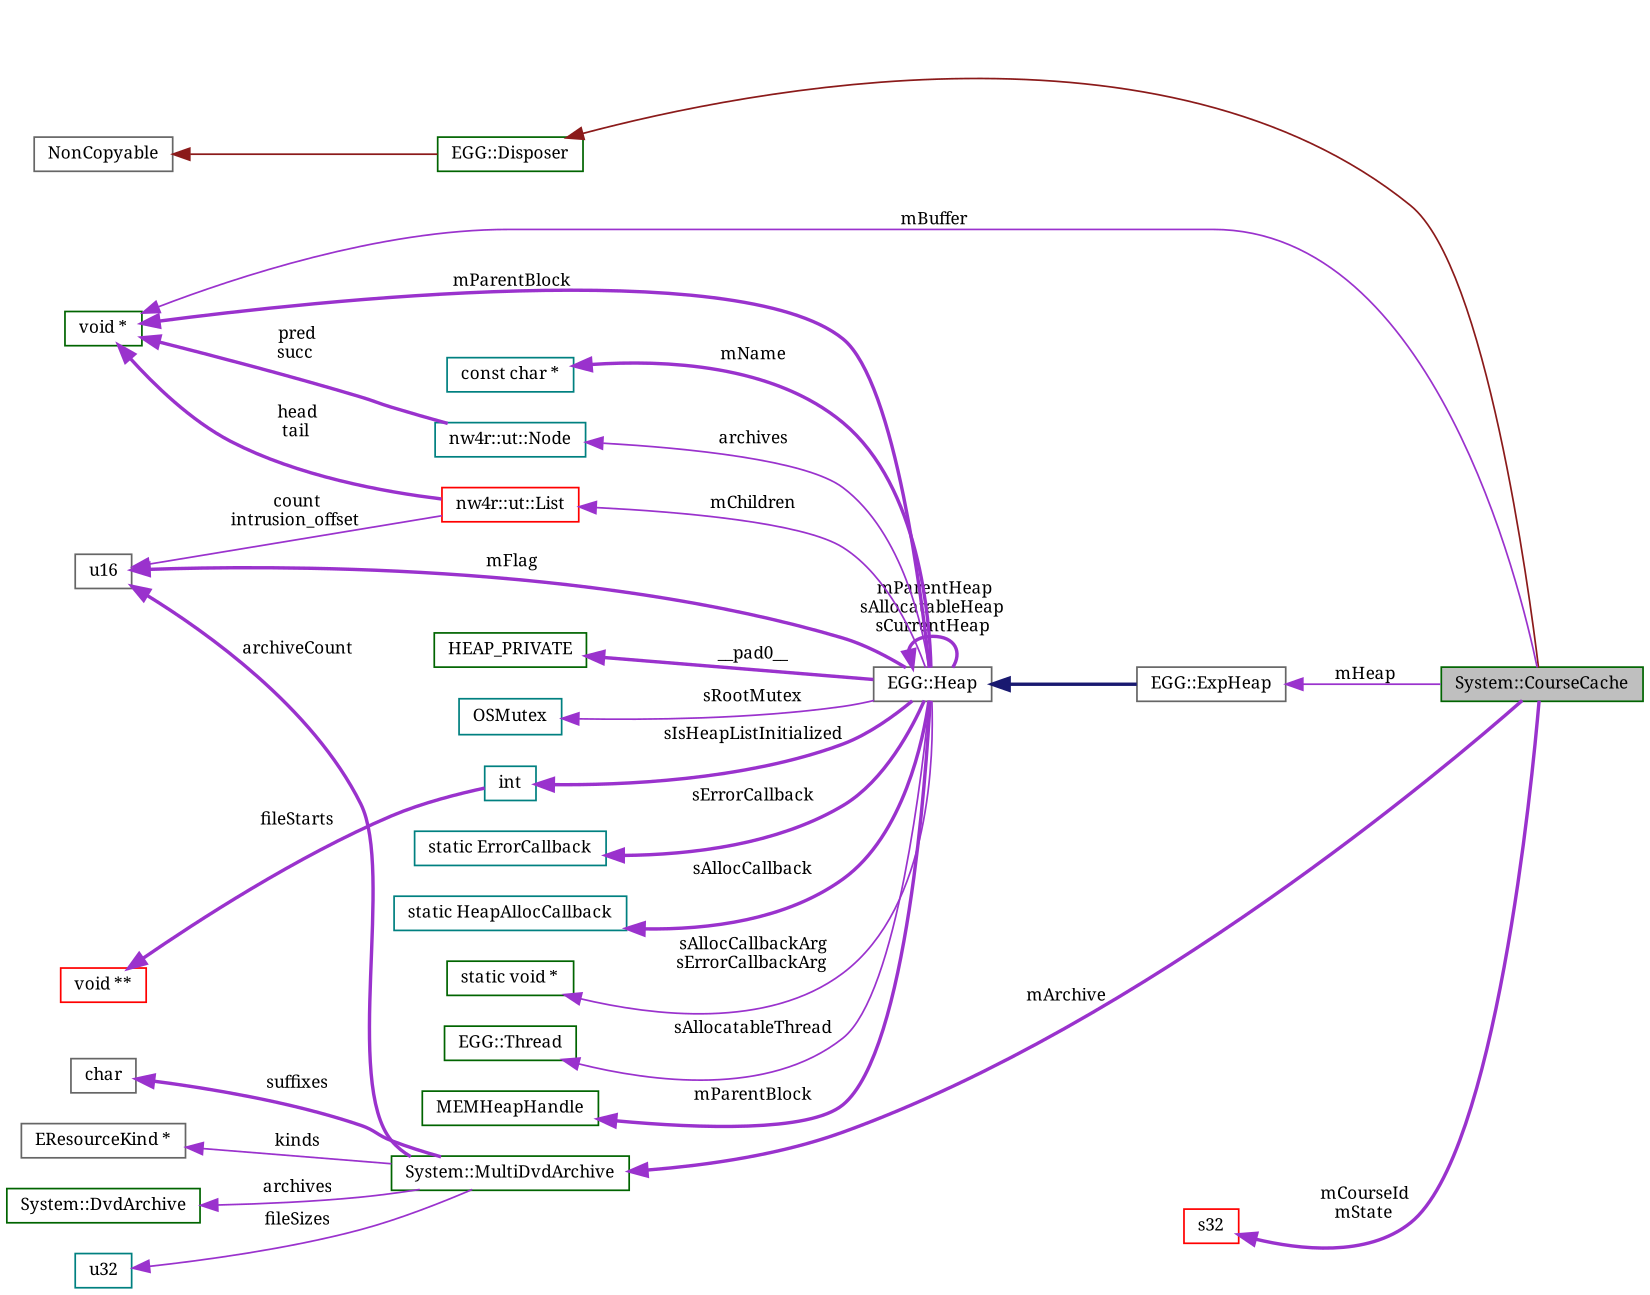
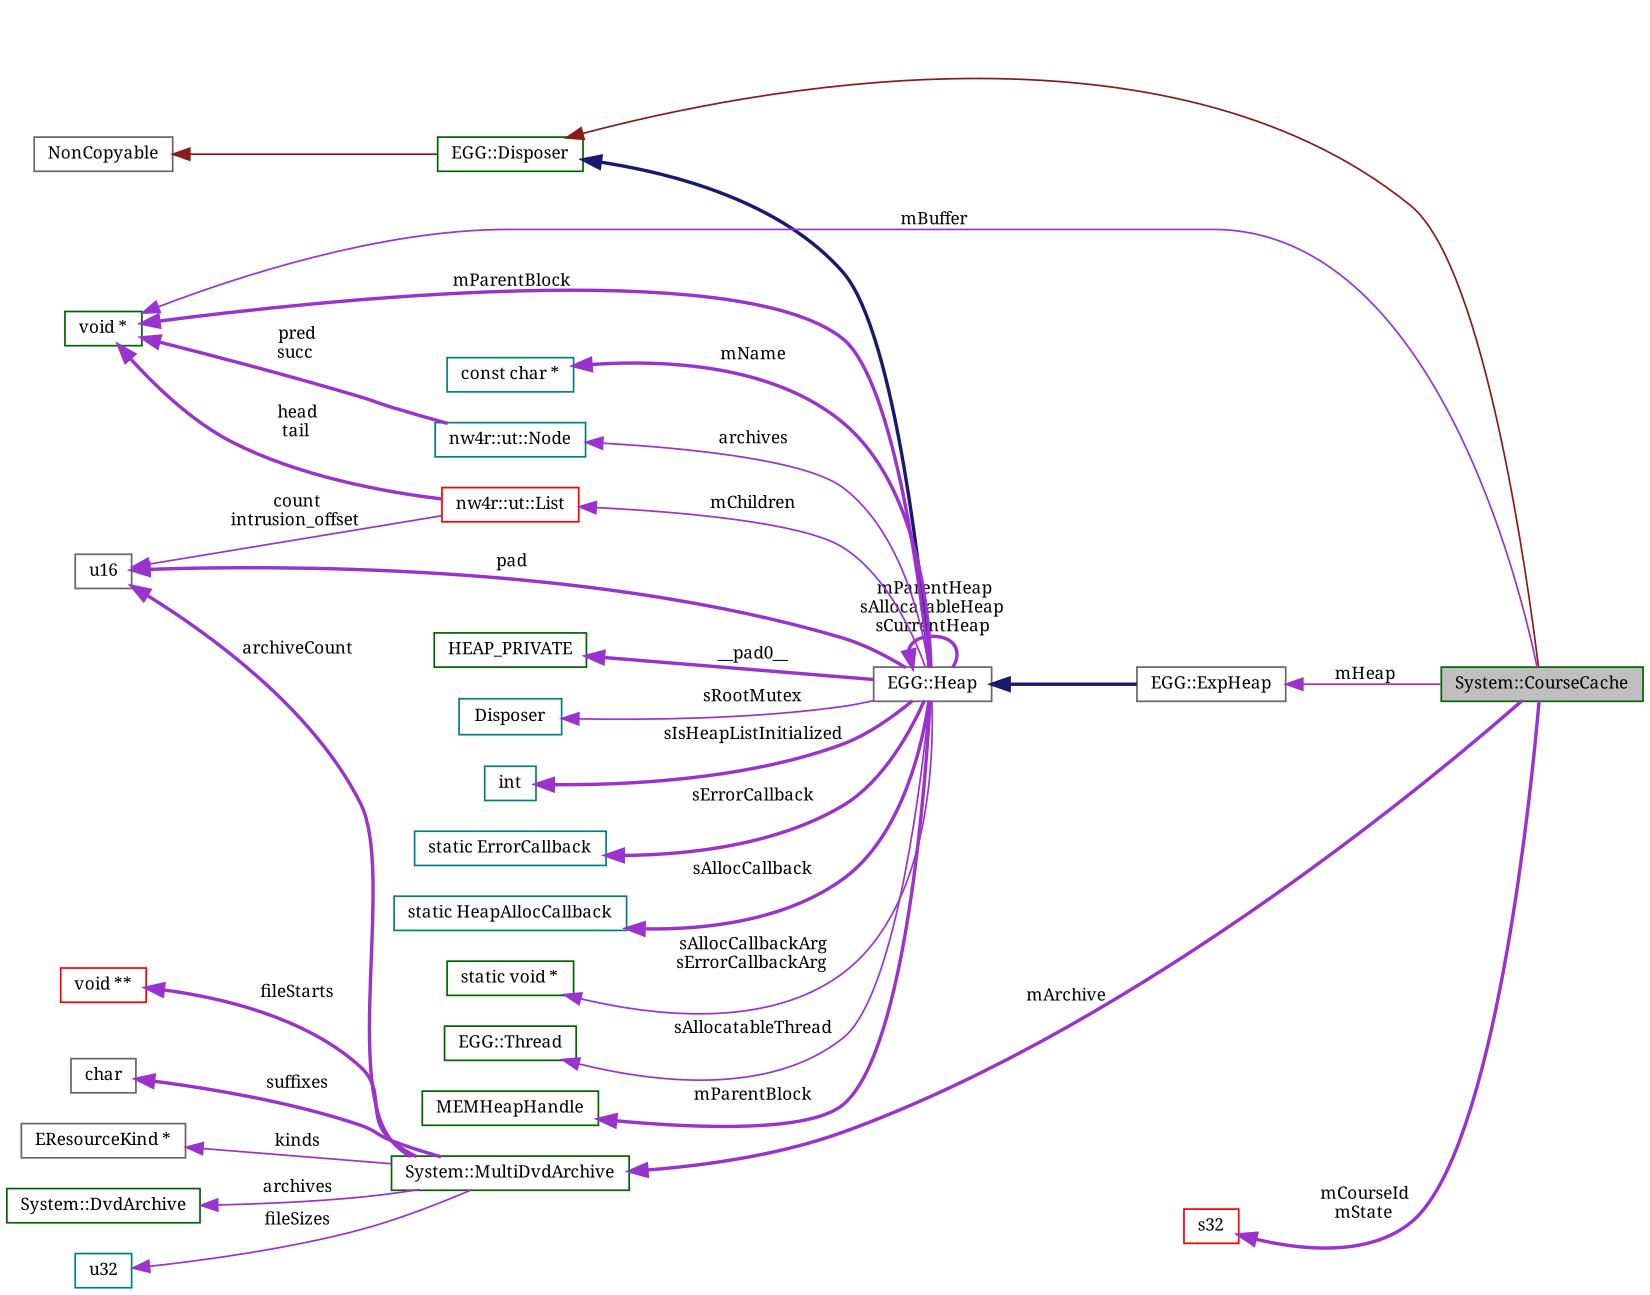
none -> (872, 333)
(510, 562) -> (510, 562)
(510, 717) -> (510, 717)
(306, 858) -> (319, 1037)
